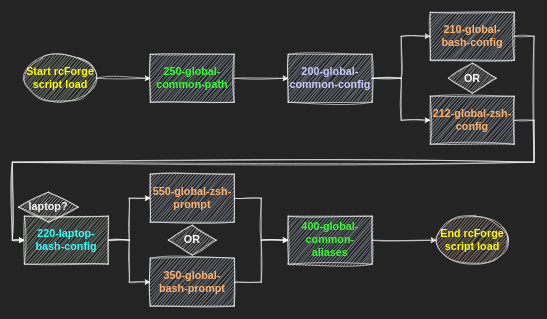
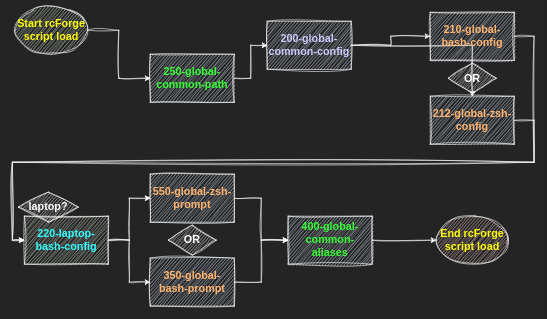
(60, 78) -> (51, 30)
(330, 78) -> (309, 45)
